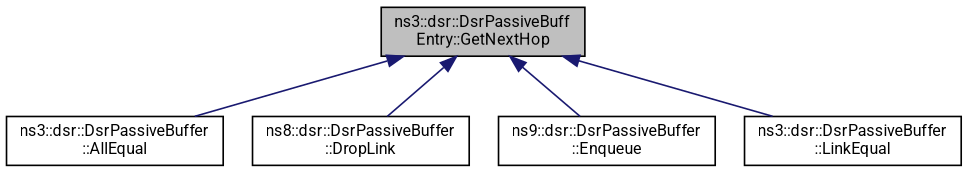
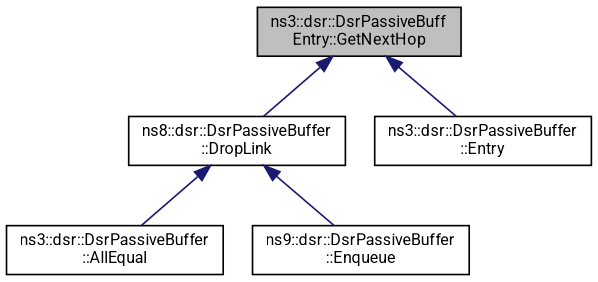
(291, 89) -> (170, 201)
(551, 92) -> (305, 201)
(853, 141) -> (483, 141)
